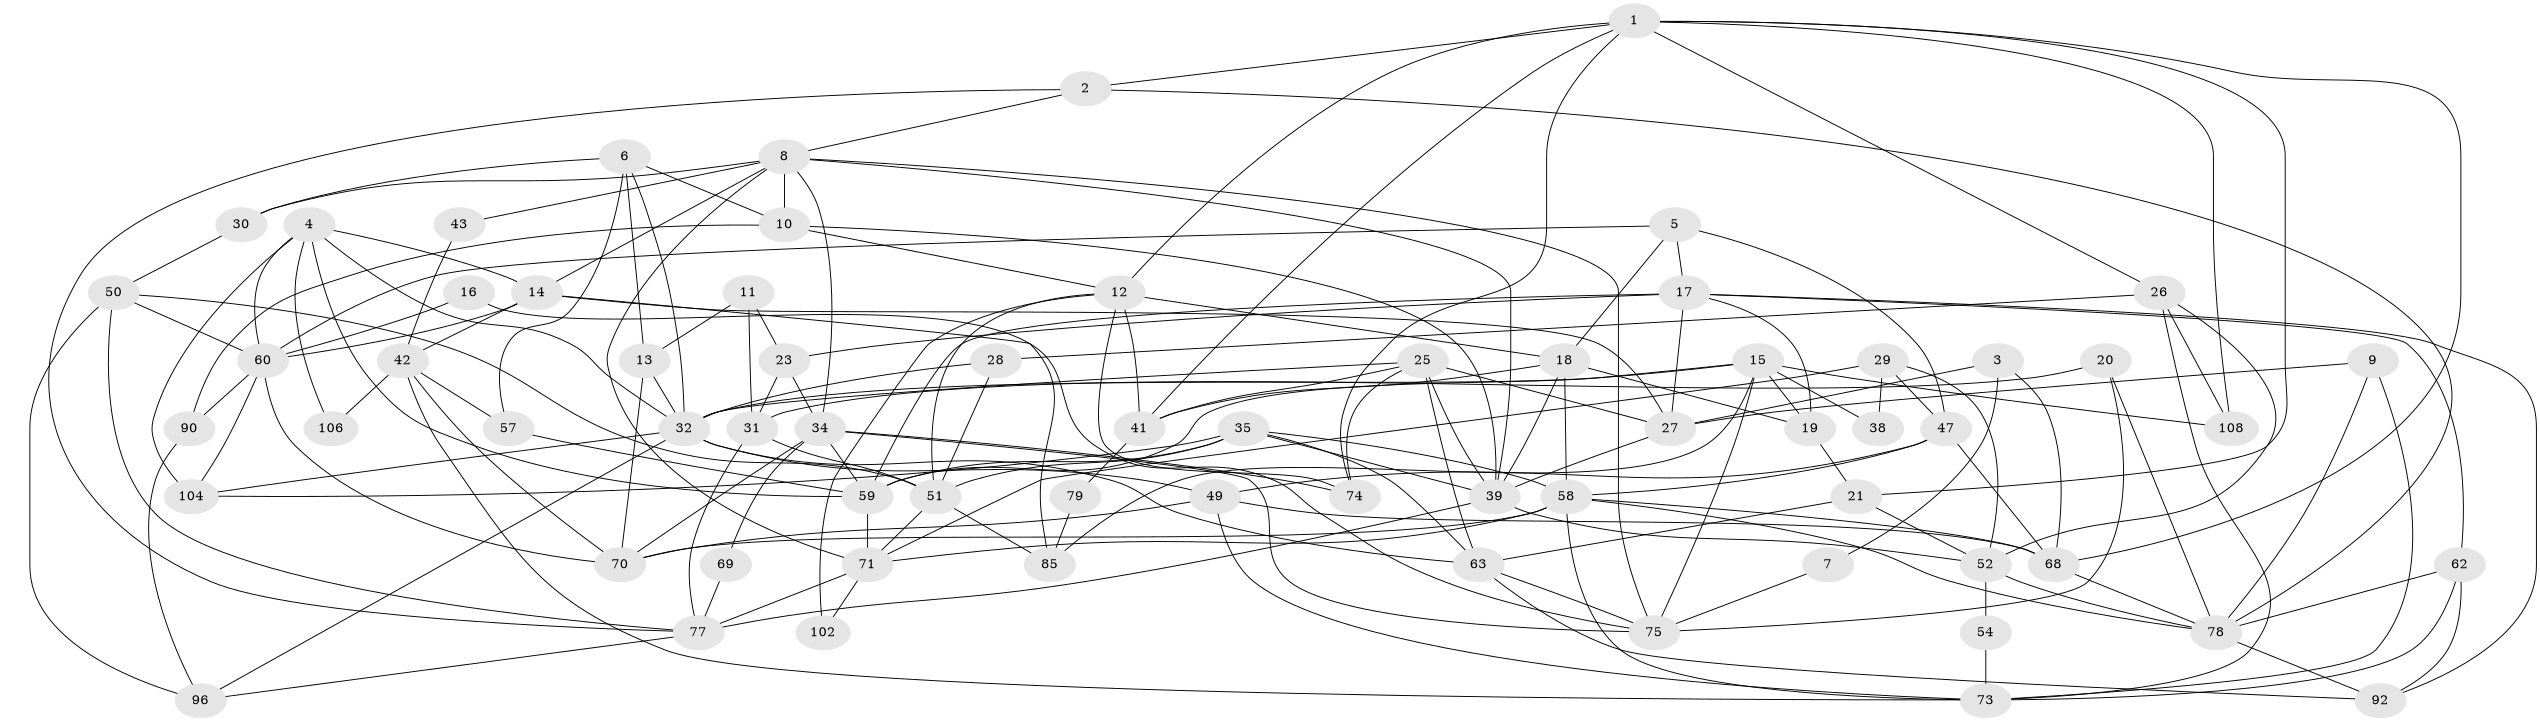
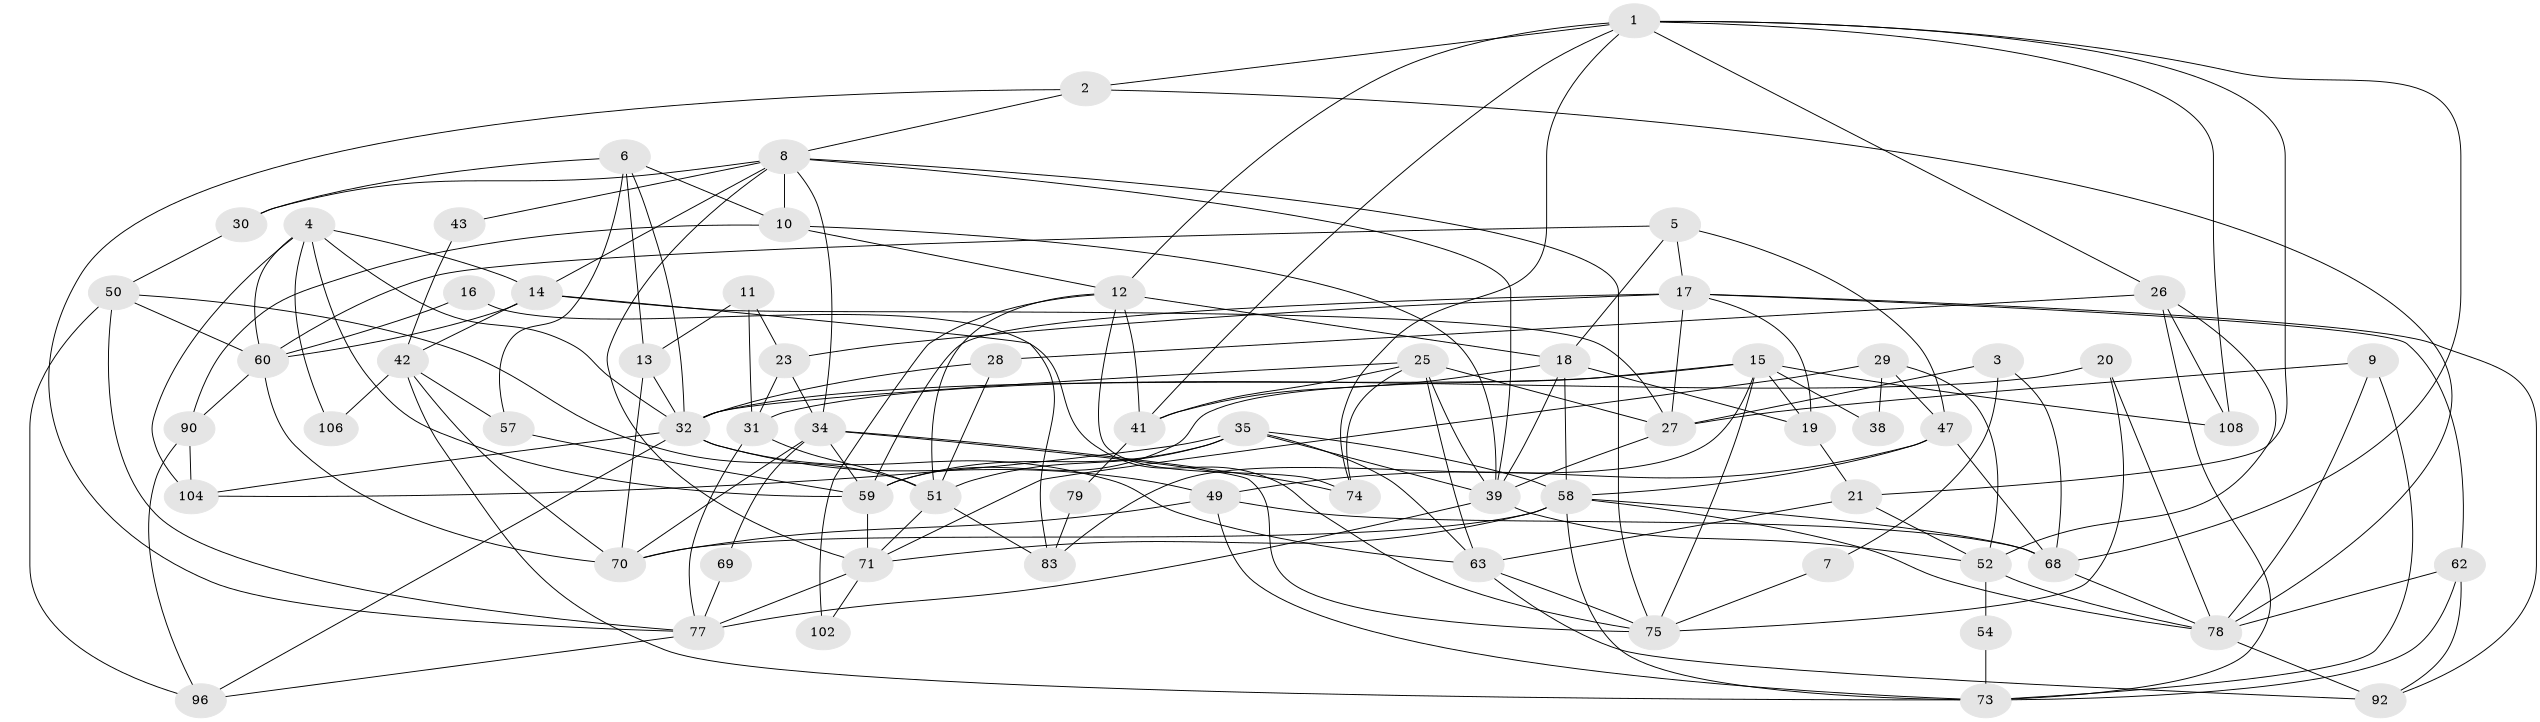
(232, 430) -> (190, 463)
(1050, 565) -> (1050, 565)
